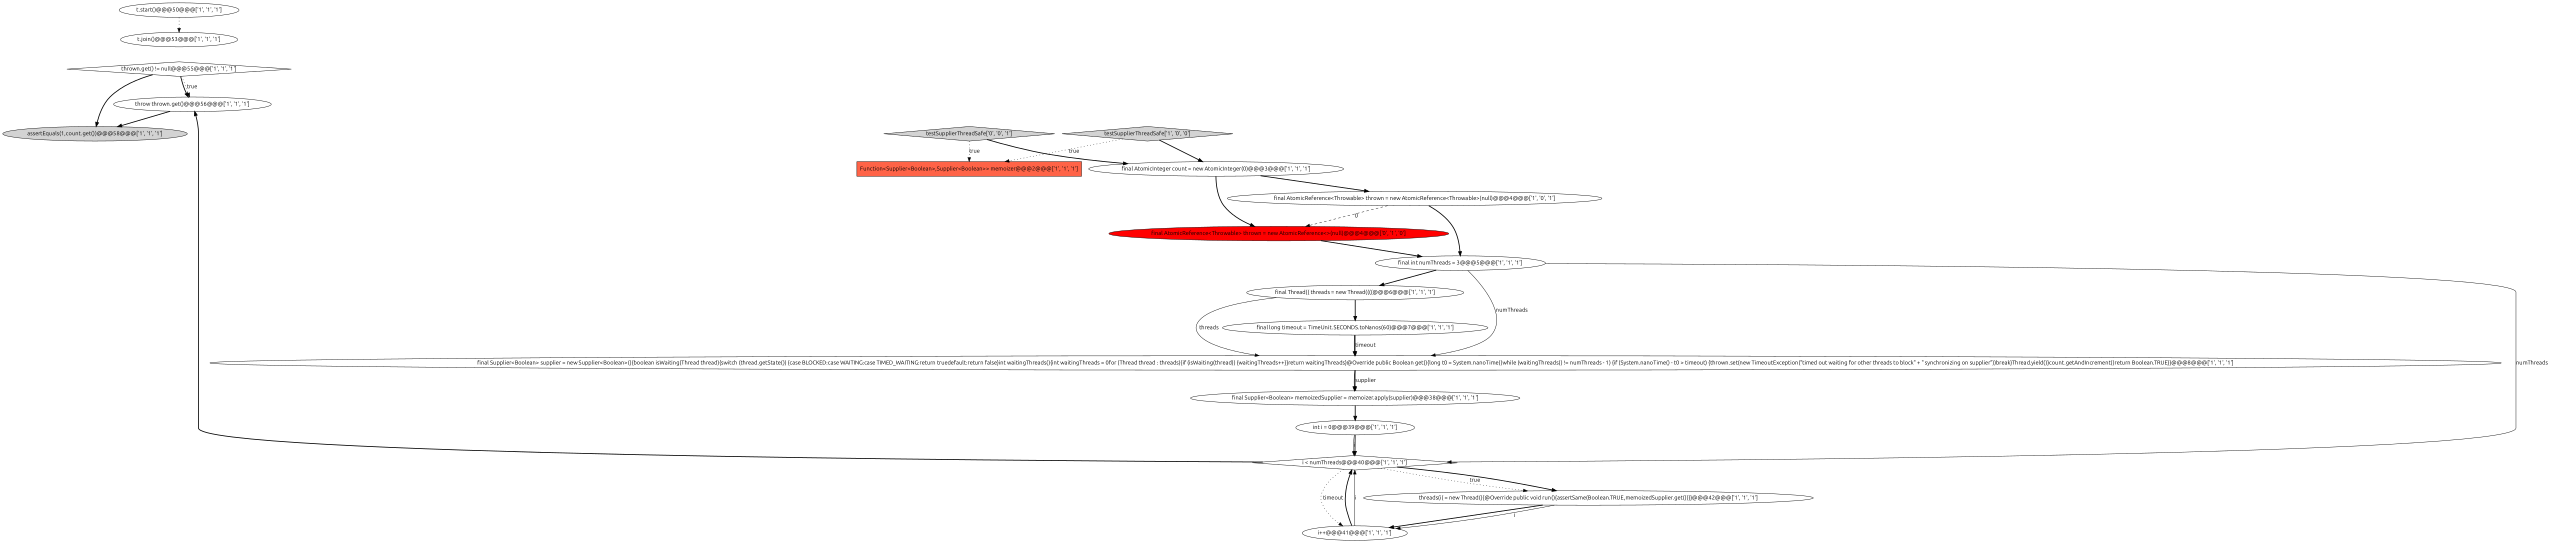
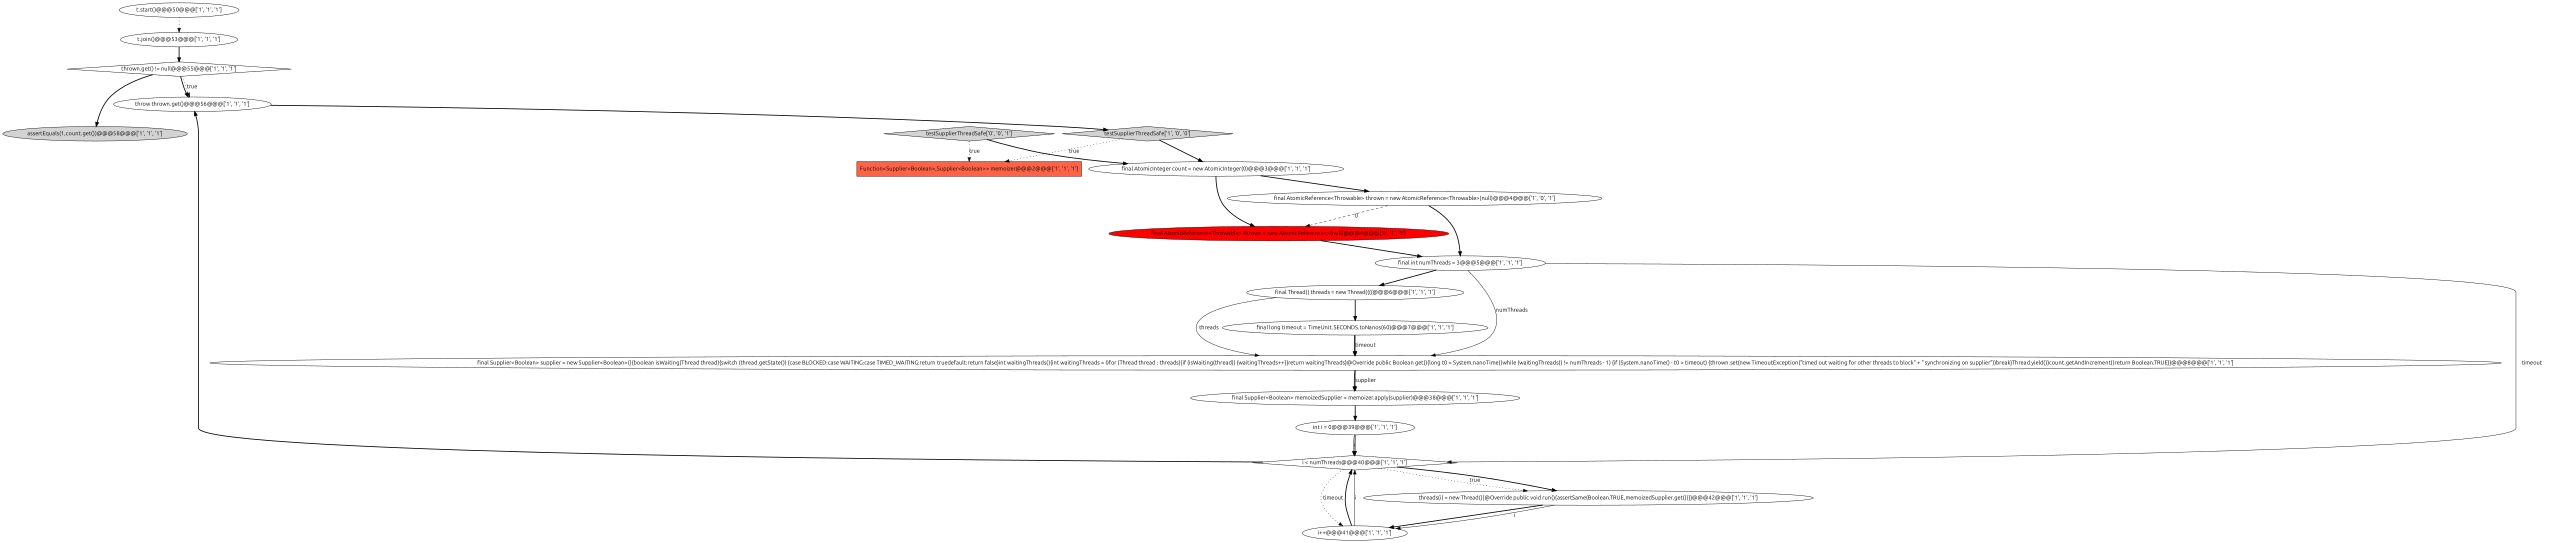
none -> (179, 52)
(146, 118) -> (687, 113)
(2532, 363) -> (2532, 363)
